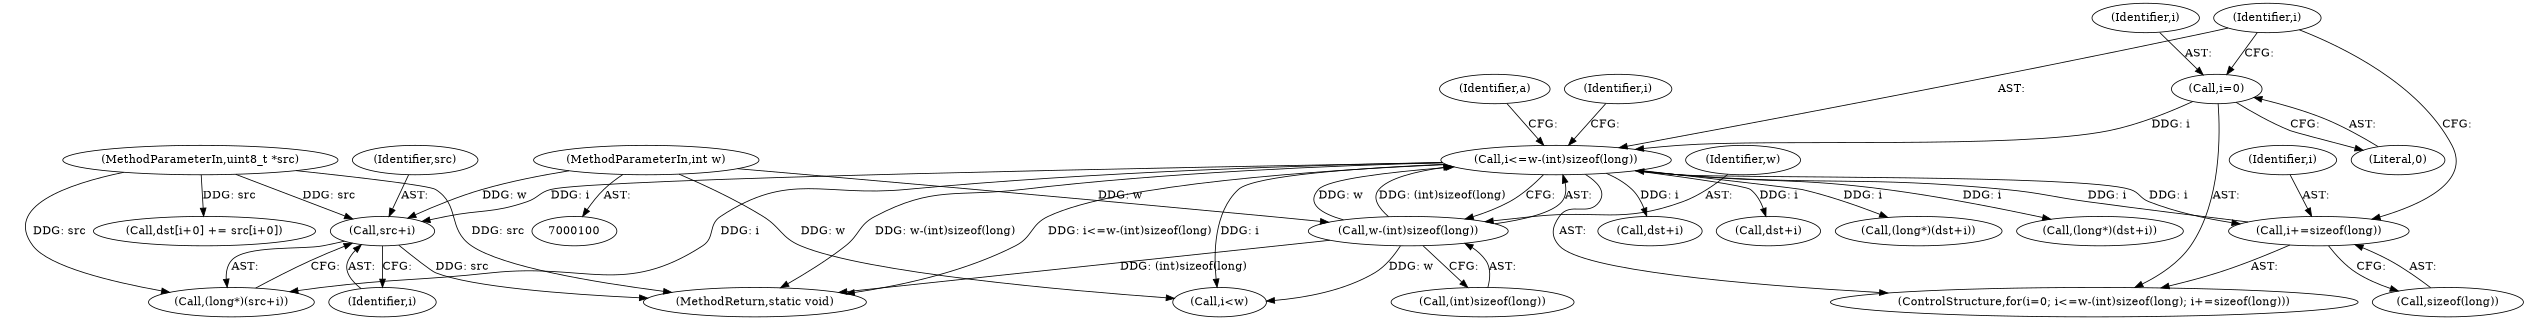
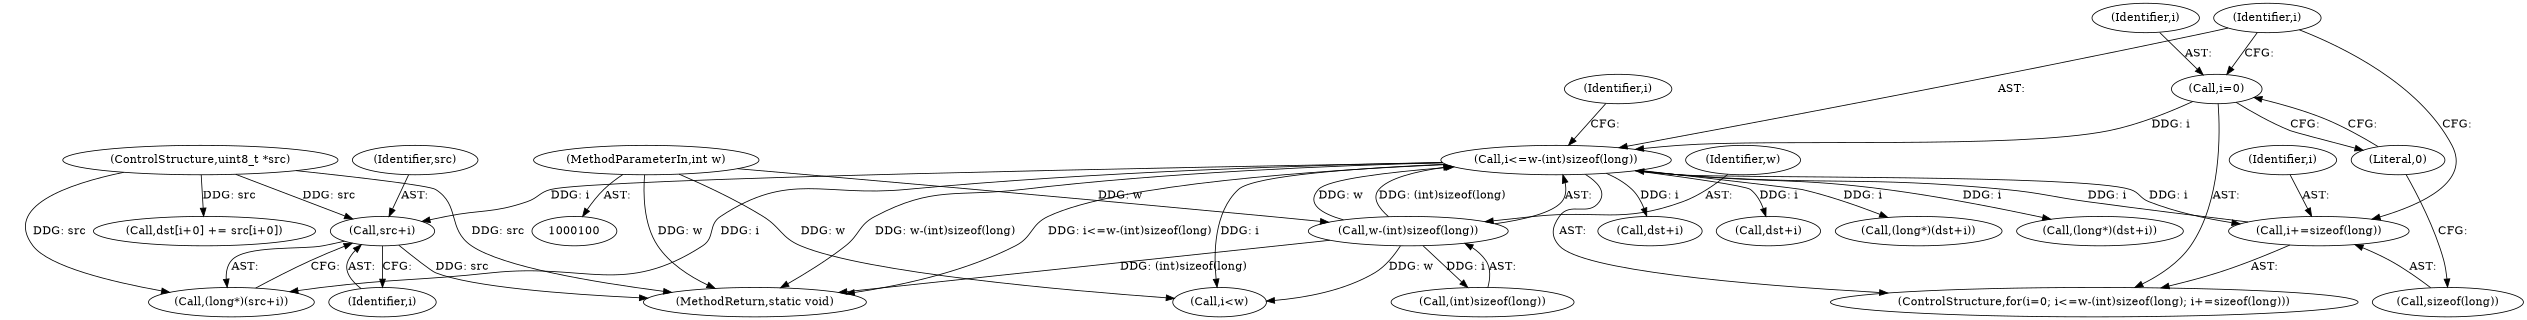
(1495, 89) -> none
(2365, 125) -> (2365, 125)
(200, 160) -> (200, 160)
(491, 187) -> (655, 242)
(1511, 201) -> none
(574, 231) -> (574, 231)
(1466, 267) -> (1466, 267)
(2356, 272) -> (2431, 225)
